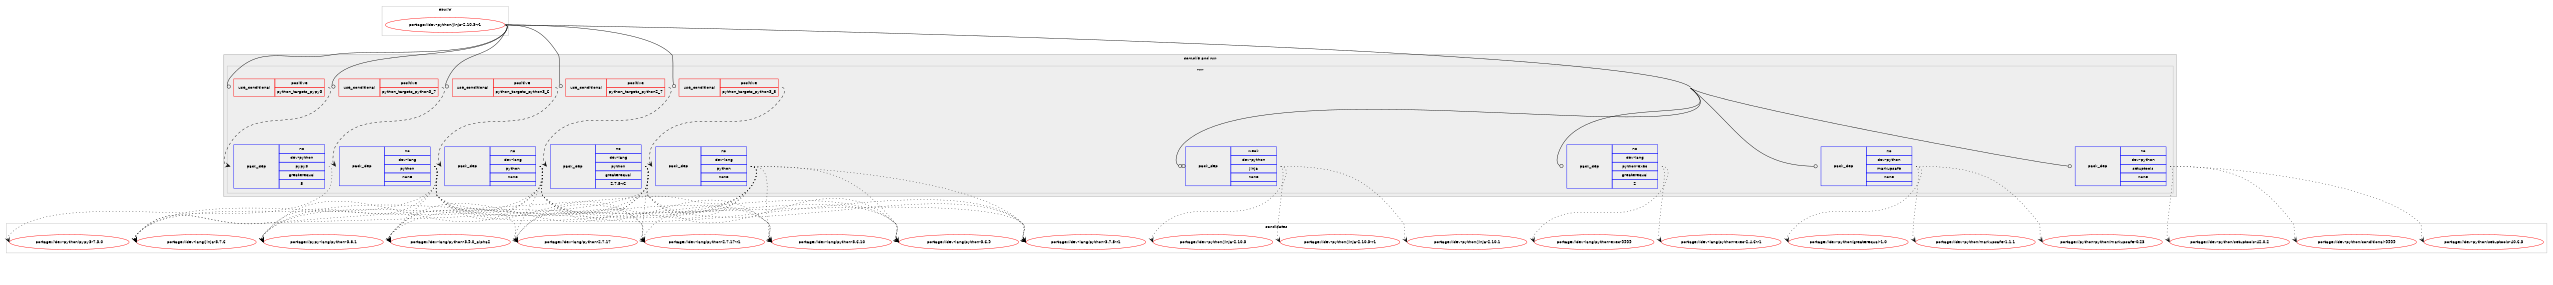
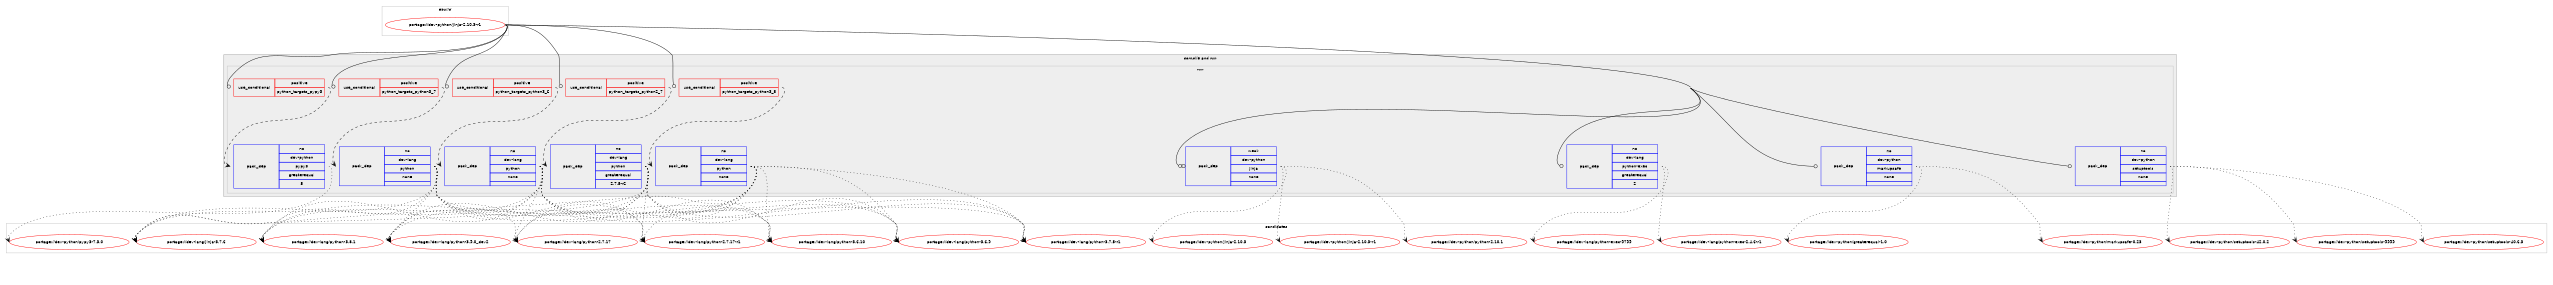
(324, 242) -> (324, 242)
(451, 242) -> (451, 242)
(1467, 242) -> (1467, 242)
(1594, 242) -> (1594, 242)
(1975, 242) -> none
(2103, 242) -> (2103, 242)
(2357, 242) -> (2357, 242)
